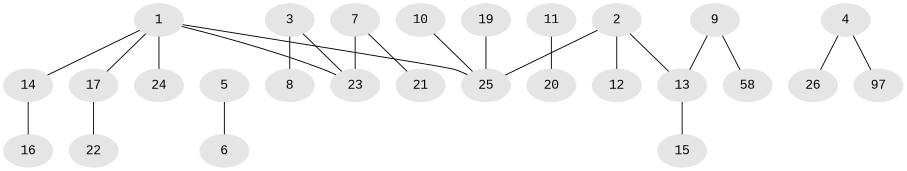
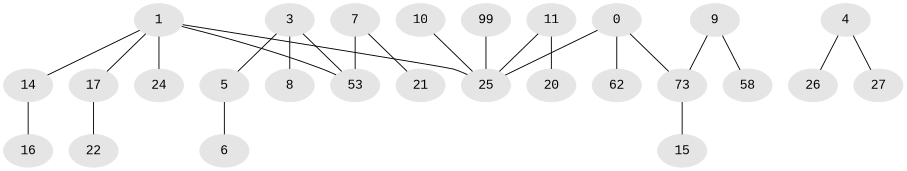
(486, 20) -> (486, 20)
(617, 20) -> (617, 20)
none -> (519, 53)
none -> (256, 54)
(355, 85) -> (355, 85)
(617, 85) -> (617, 85)
(682, 85) -> (682, 85)
(878, 85) -> (878, 85)
